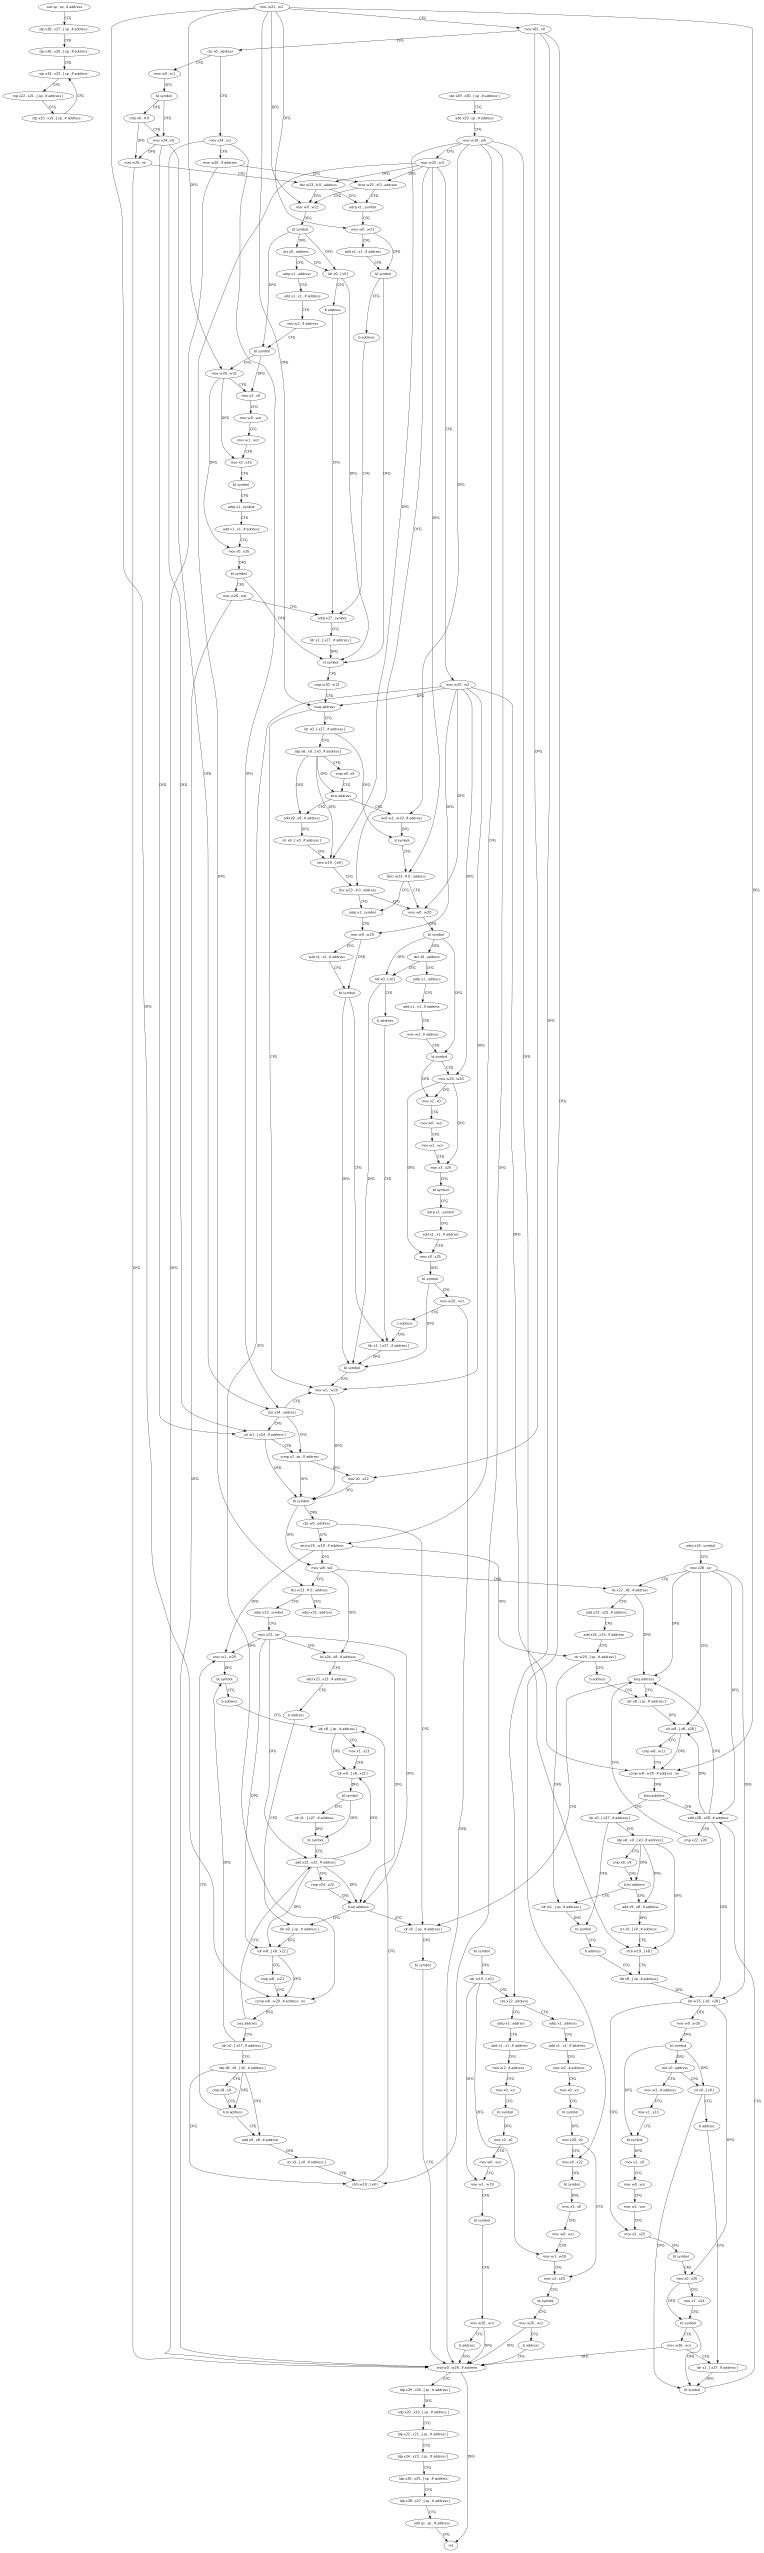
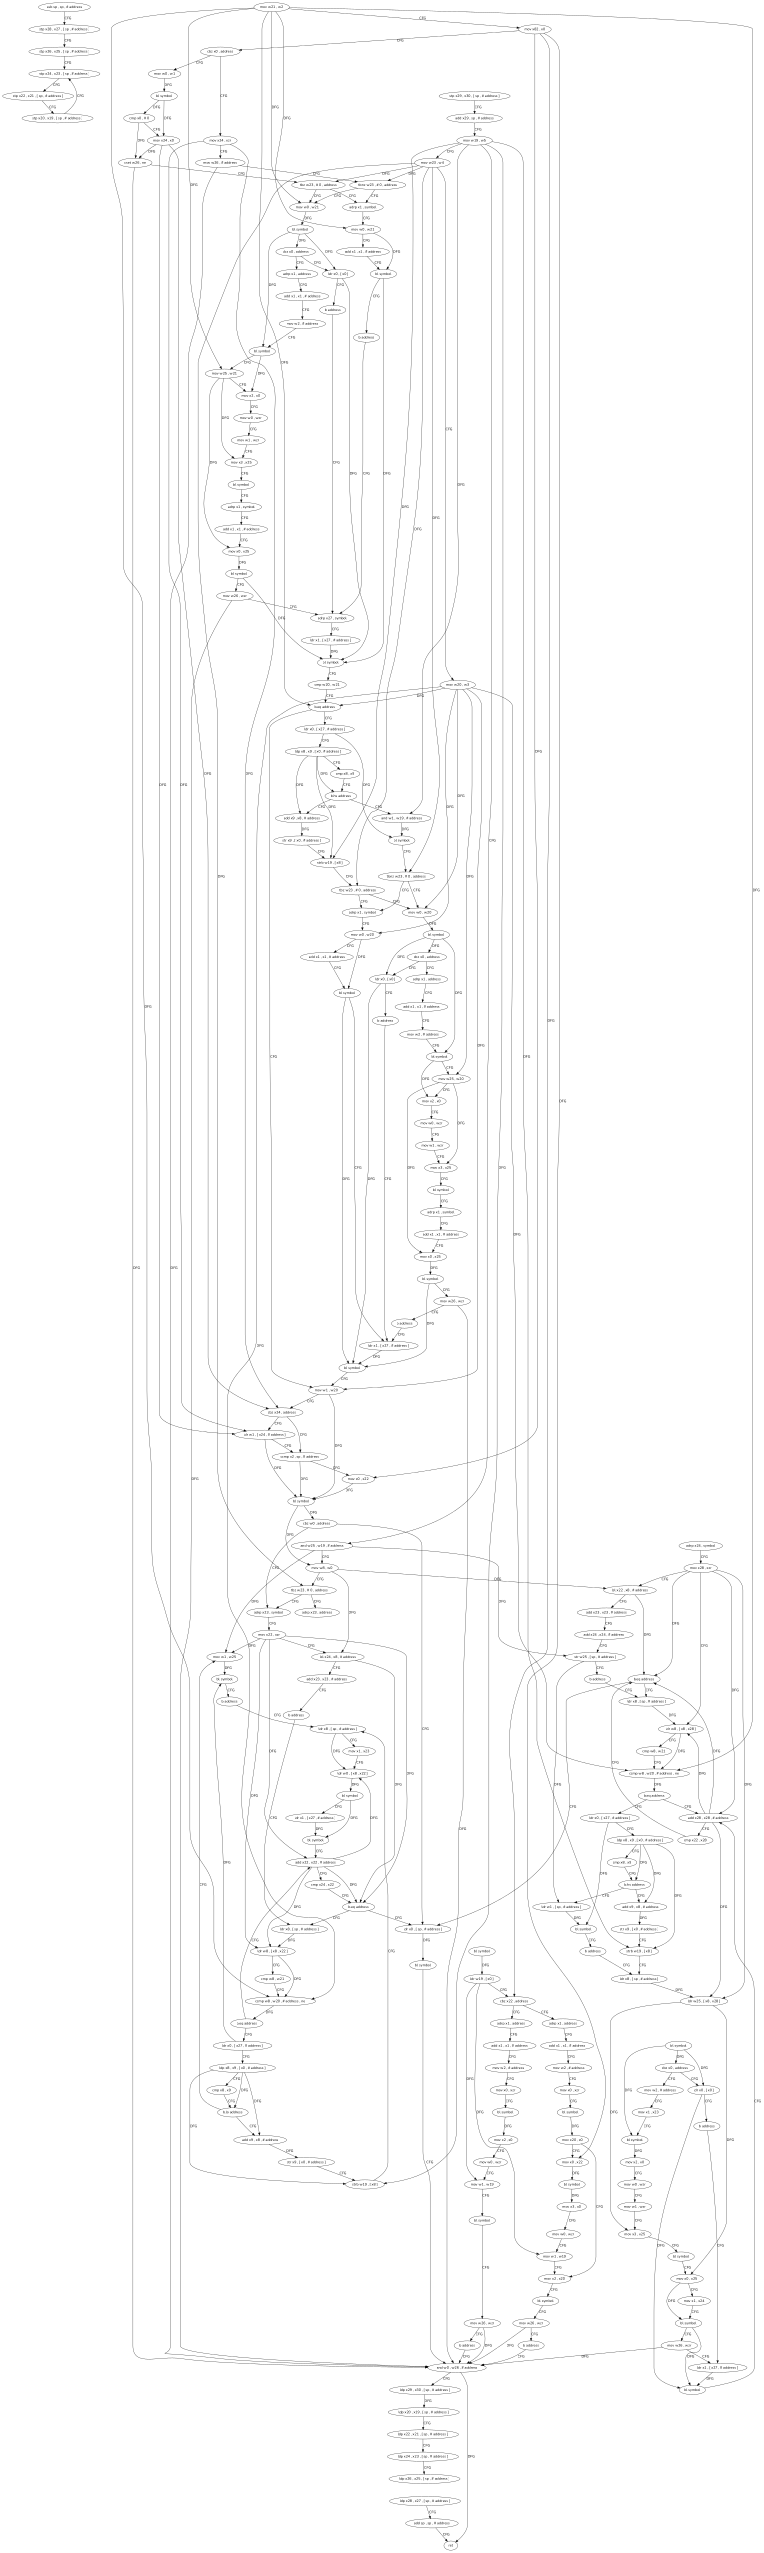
(295, 1398) -> (305, 1401)
(319, 1533) -> (274, 1560)
(688, 2023) -> none
(425, 2489) -> none
